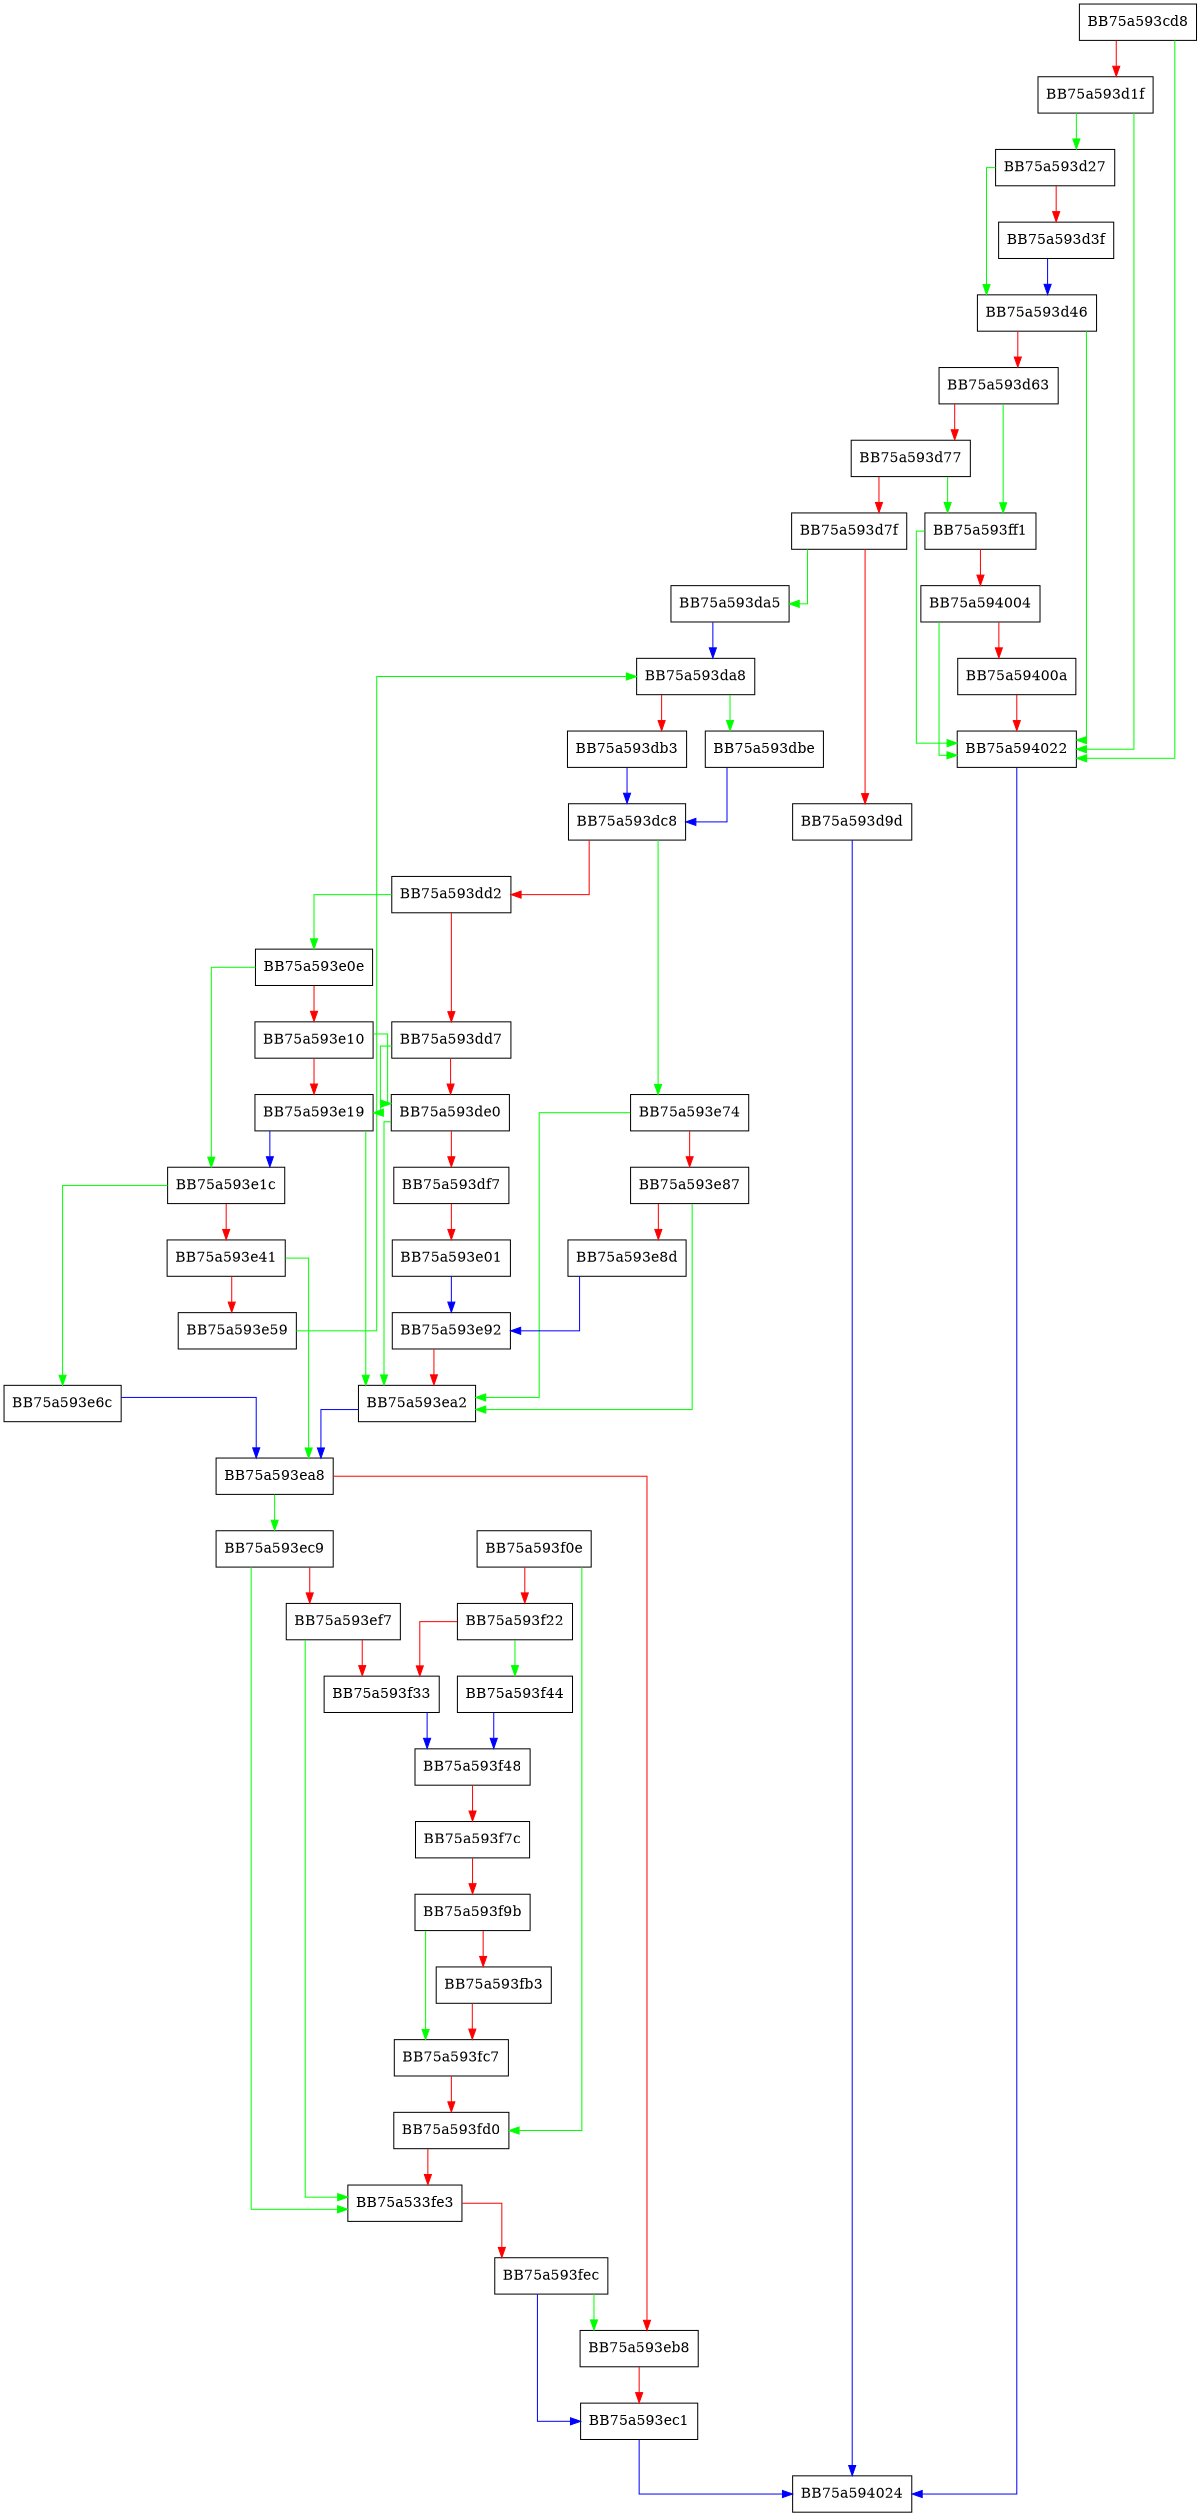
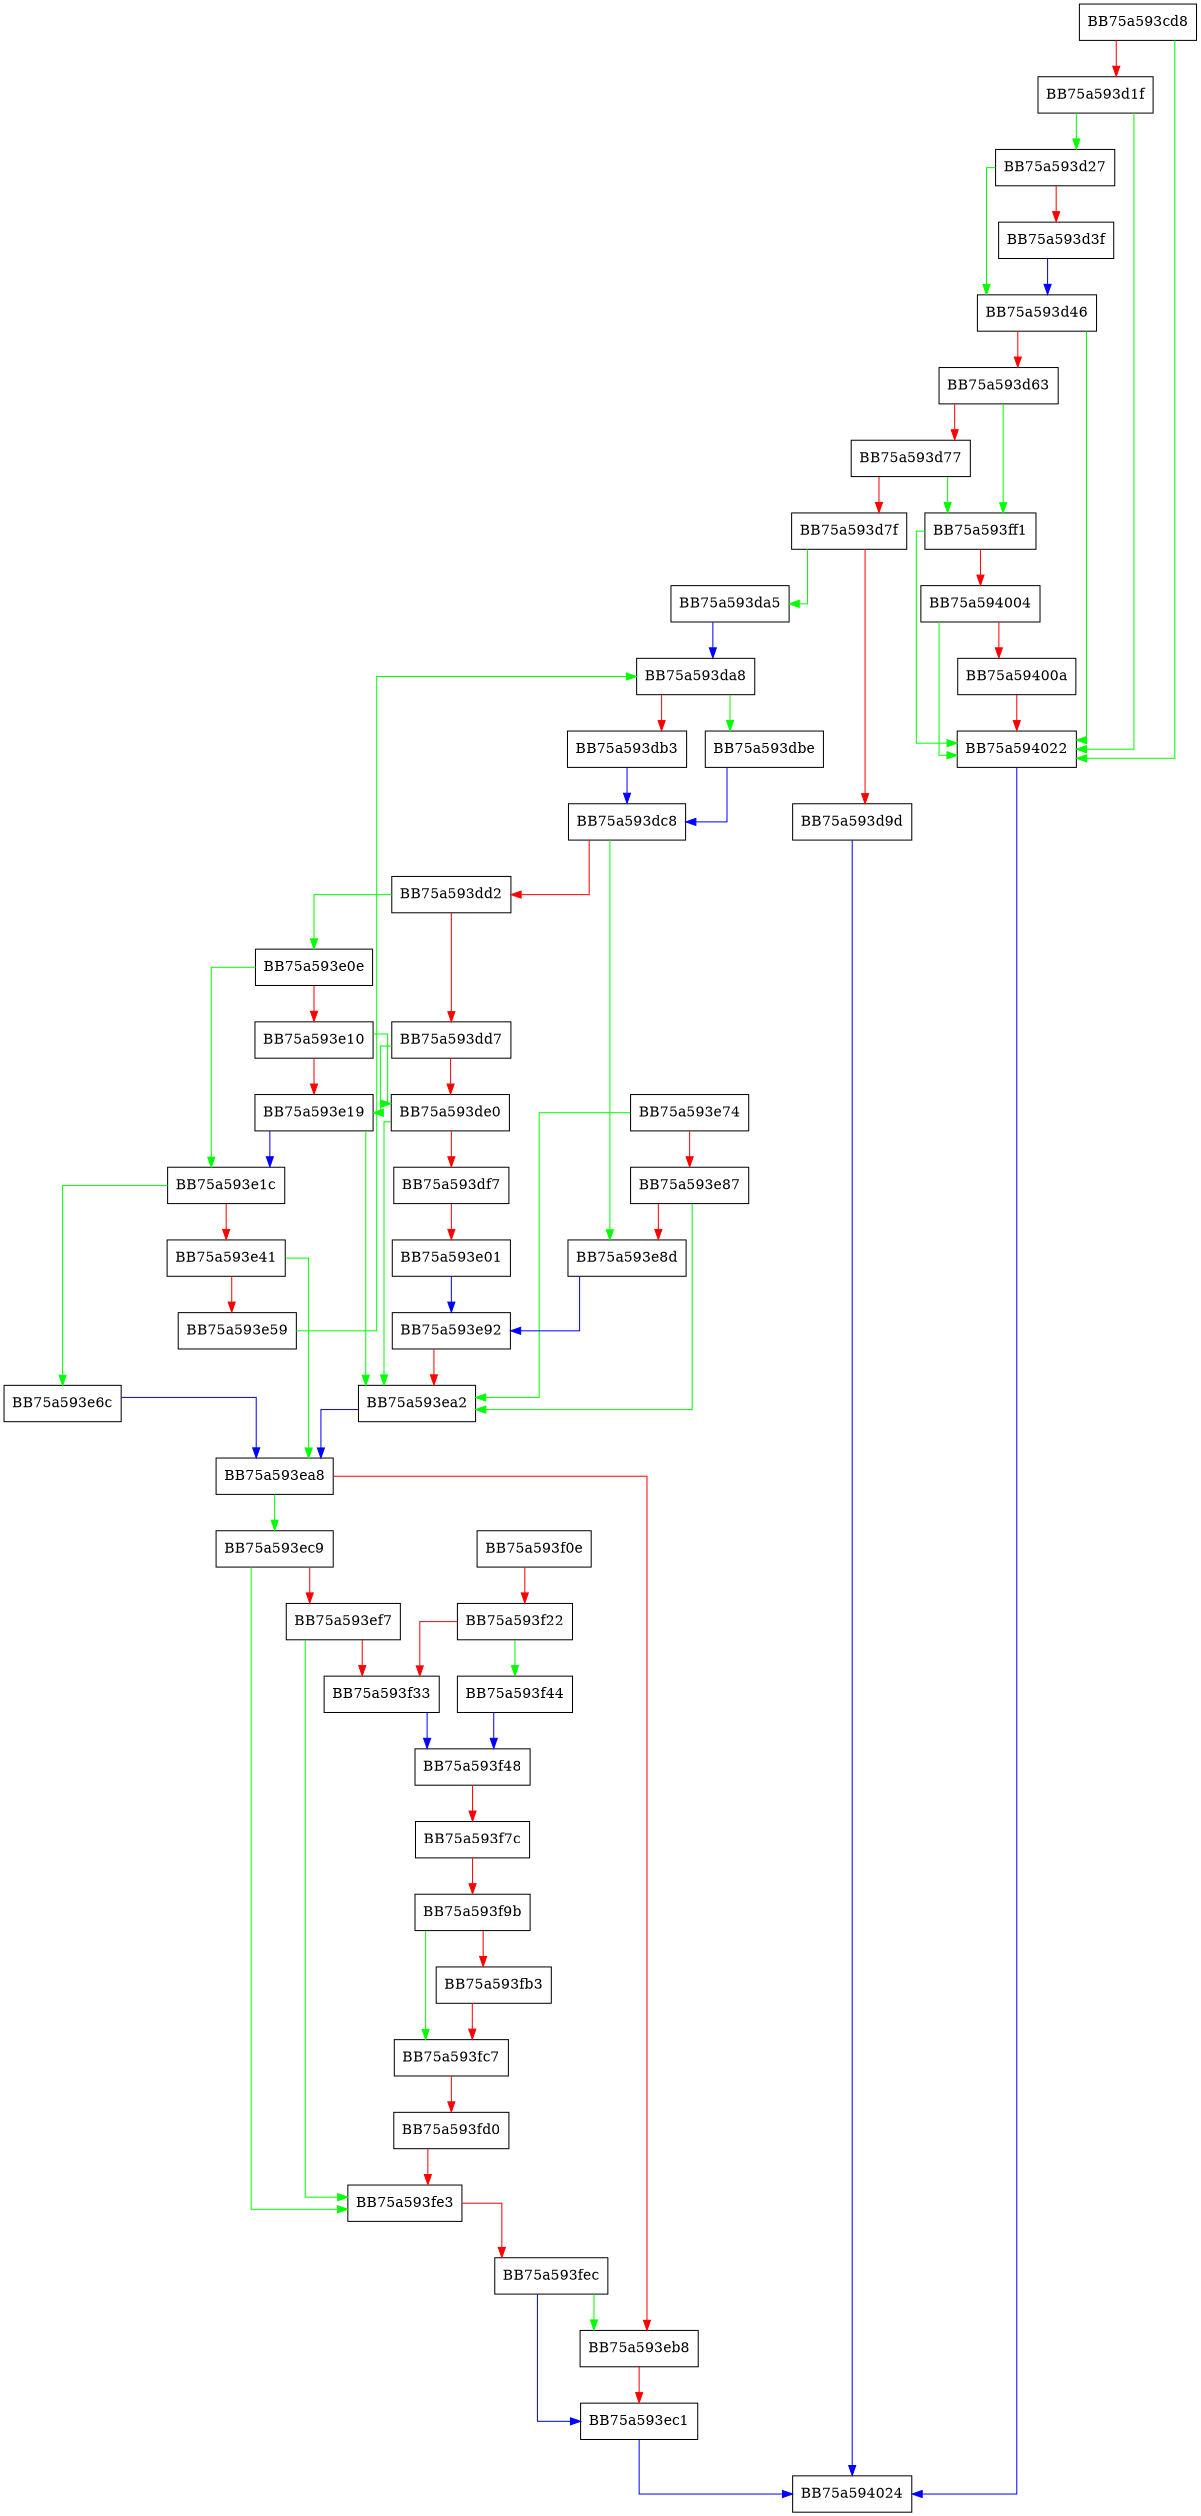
(658, 962) -> (610, 1035)
(582, 1880) -> none
(405, 2203) -> (405, 2203)
